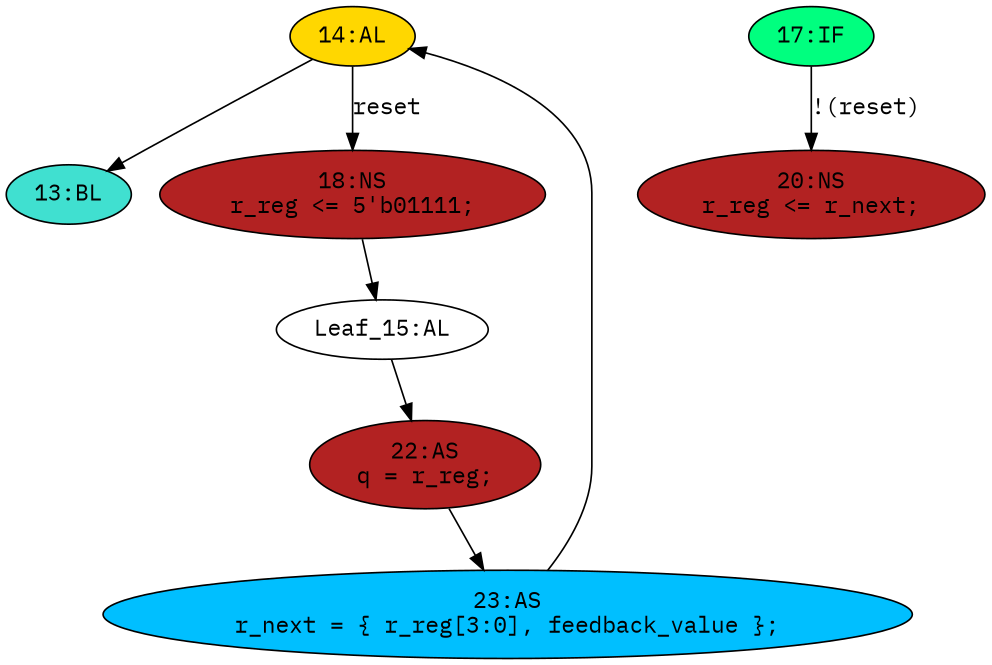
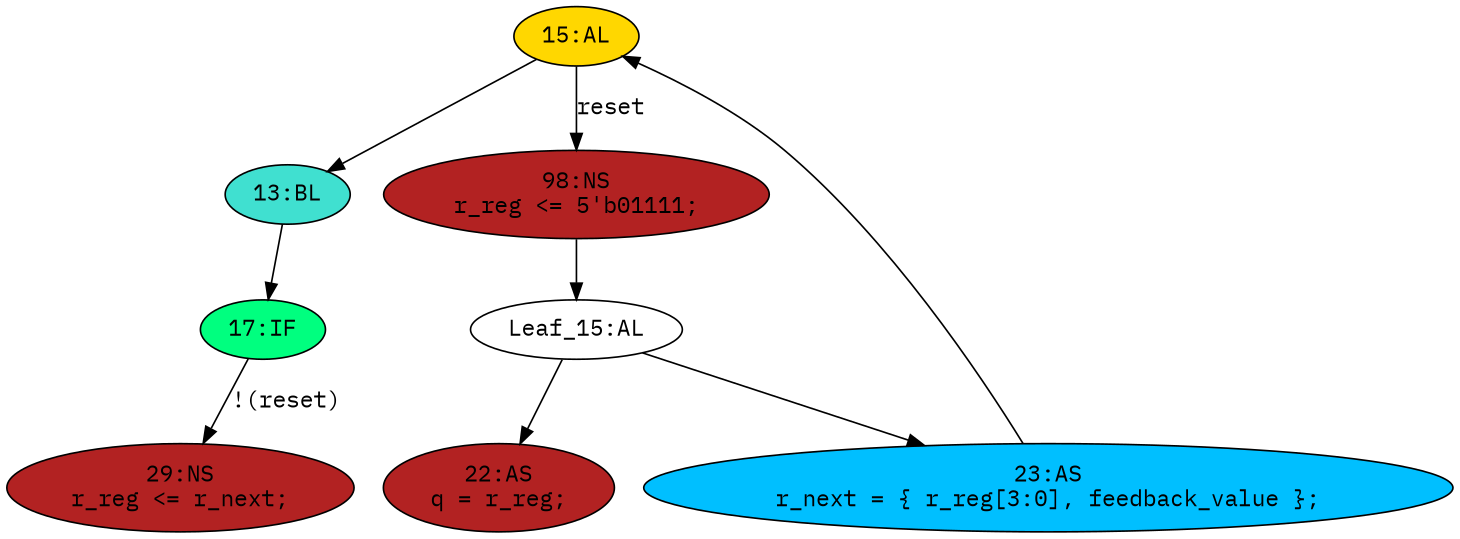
(353, 36) -> (576, 36)
(353, 194) -> (576, 194)
(811, 194) -> (180, 488)
none -> (277, 254)
(462, 532) -> (775, 397)
